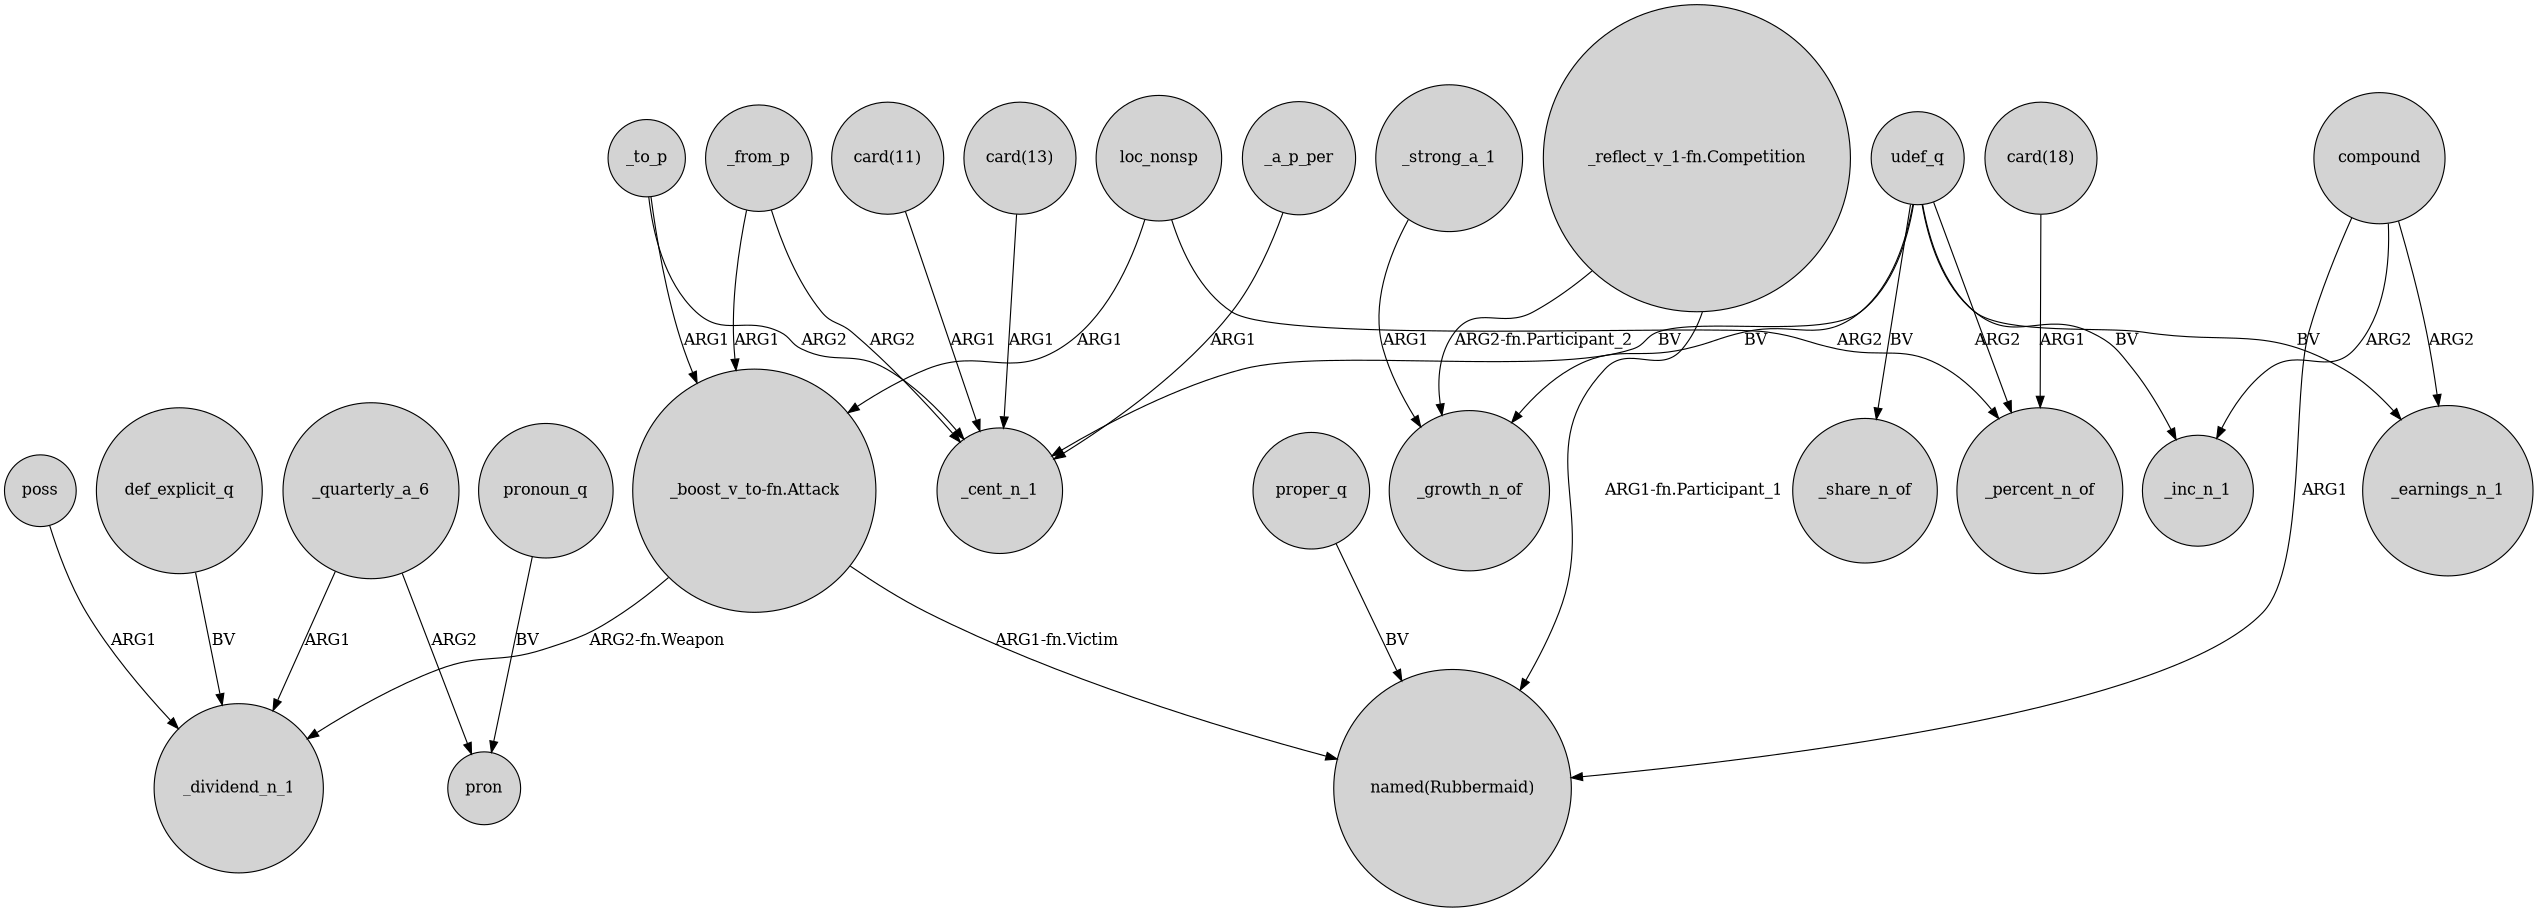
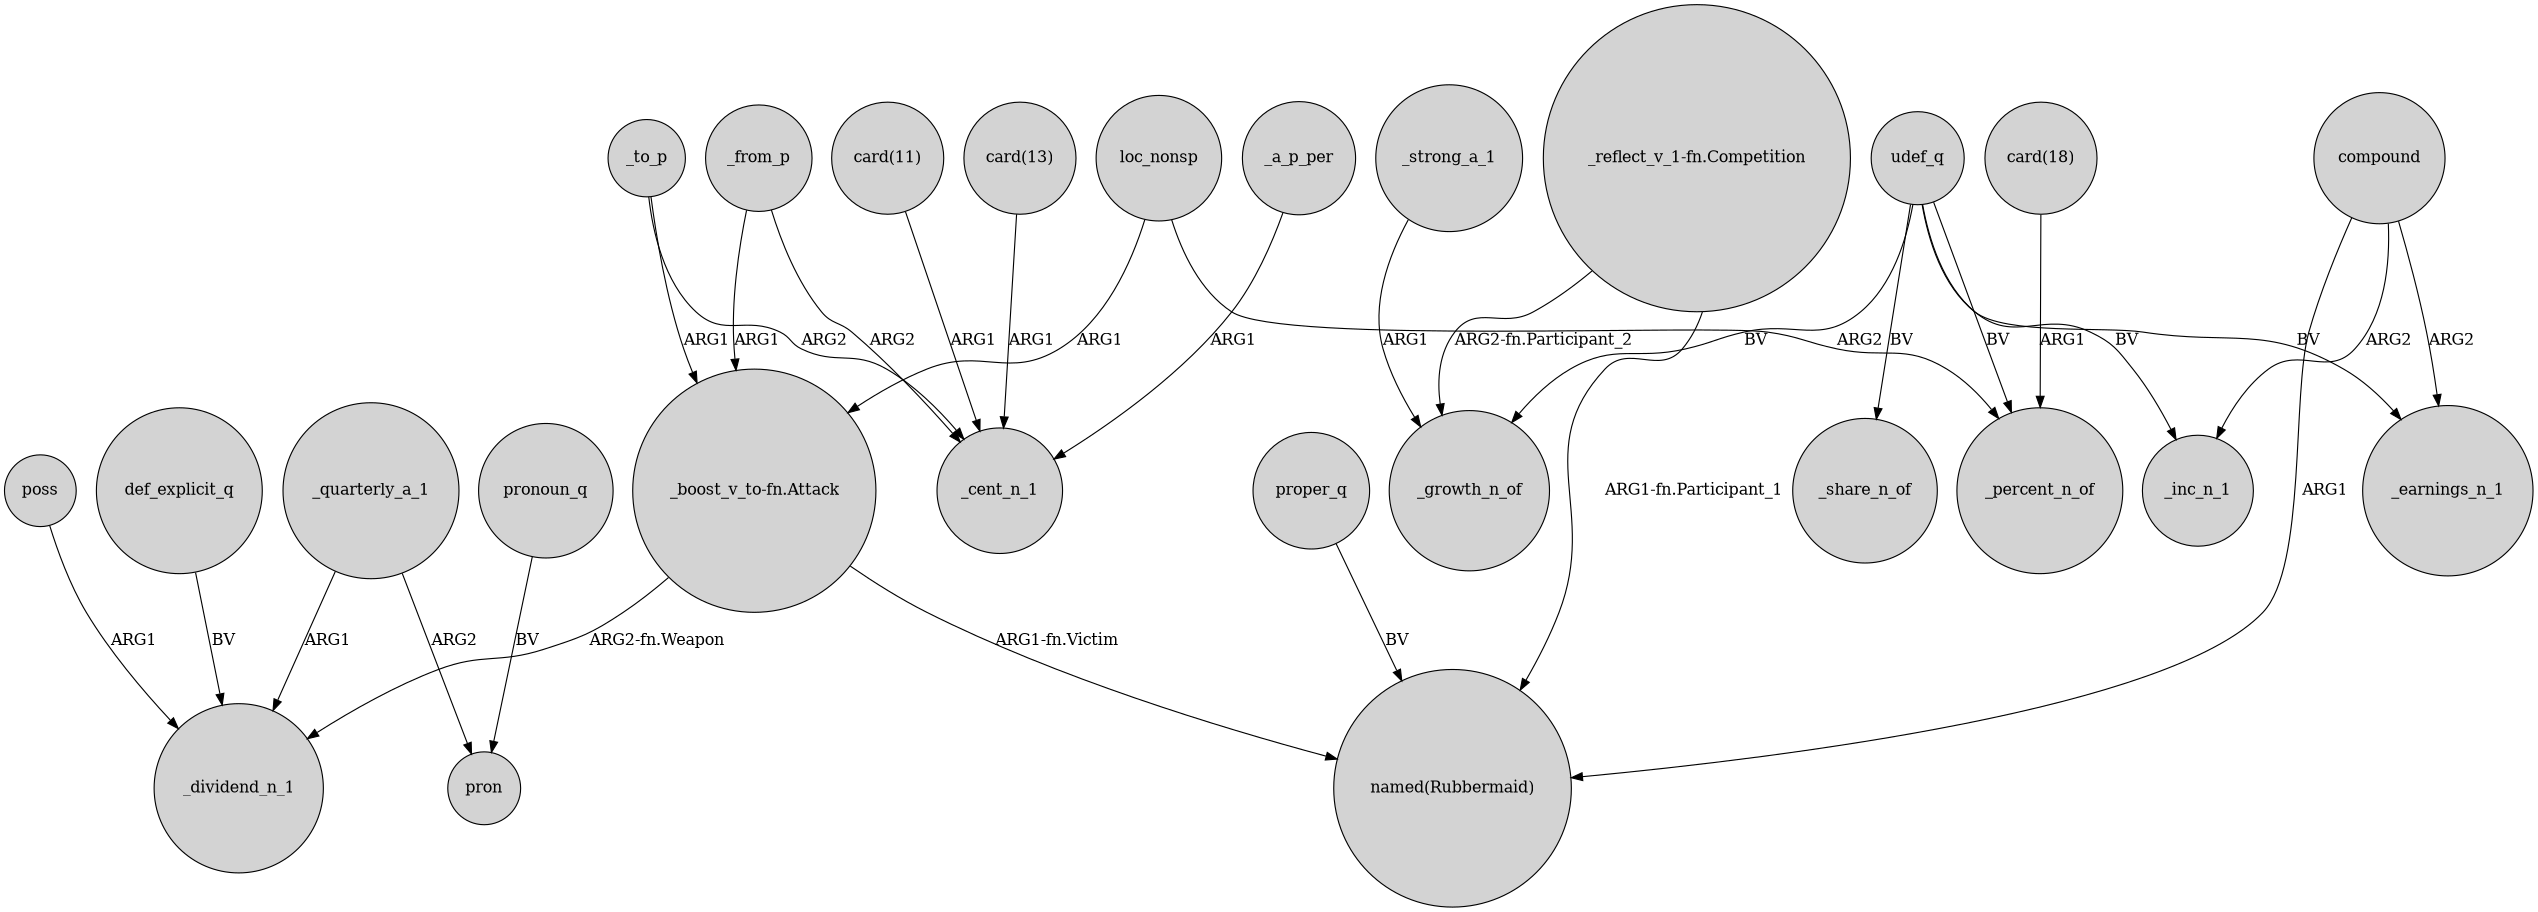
(1998, 340) -> (1998, 340)
(1518, 361) -> none
(371, 491) -> (371, 491)
